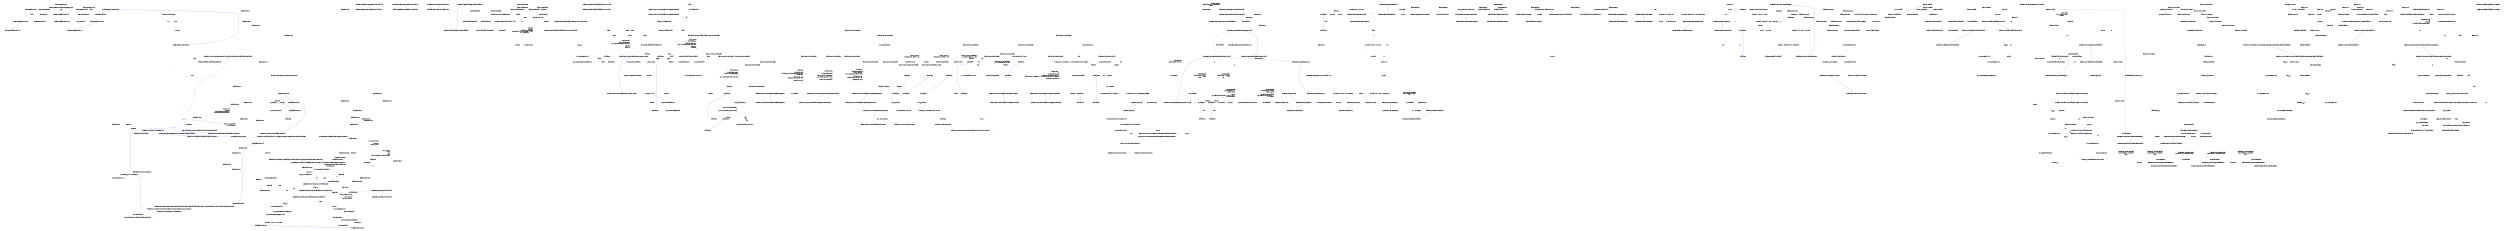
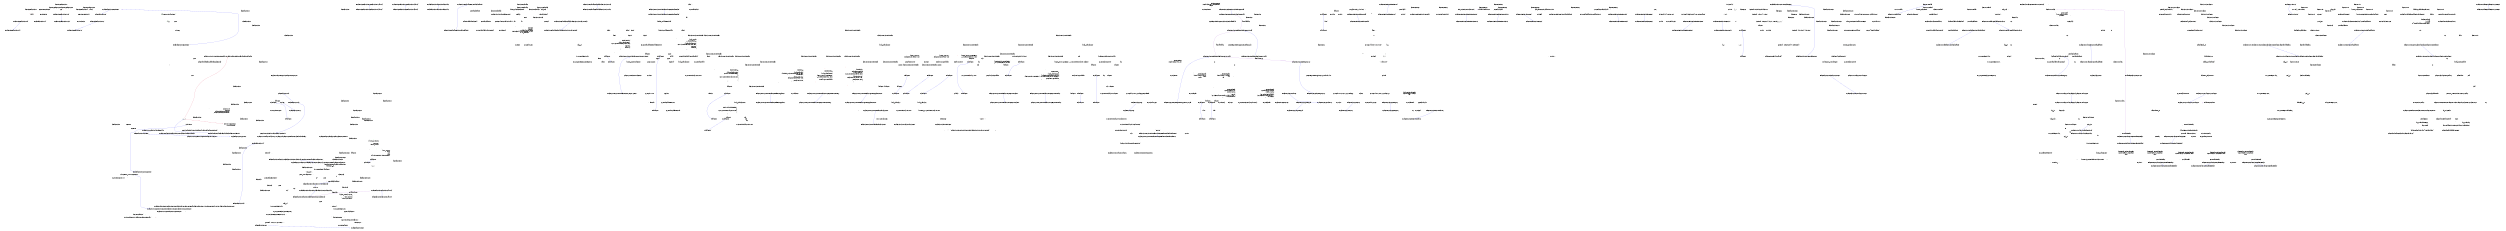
(2331, 103) -> (2331, 103)
